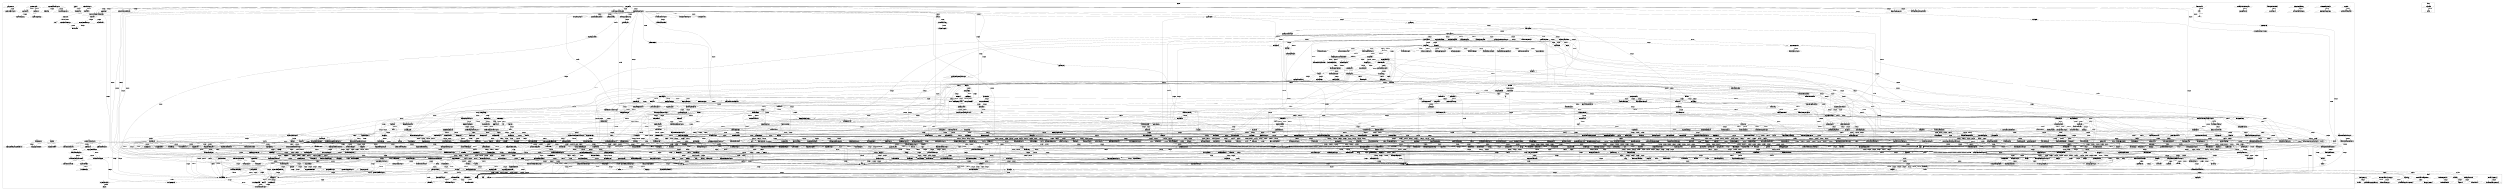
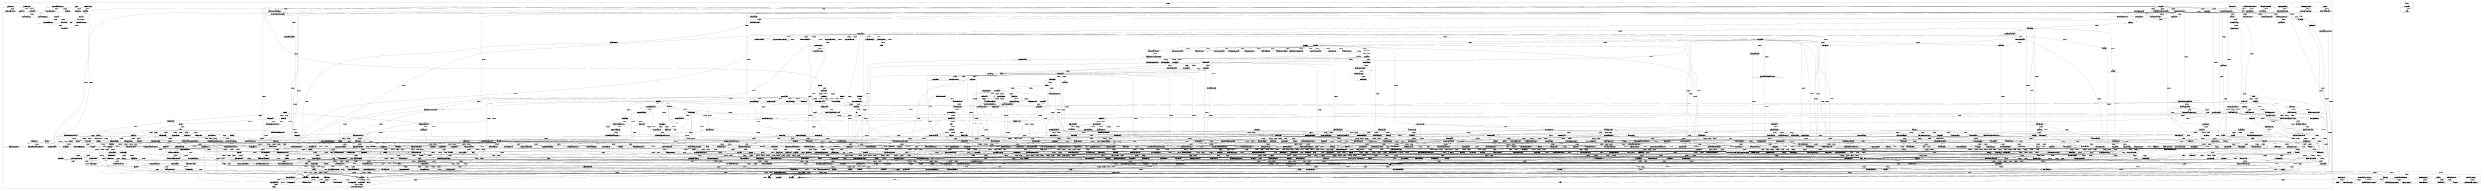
(145, 10) -> (1126, 166)
(592, 37) -> (289, 37)
(2269, 138) -> (906, 150)
(971, 158) -> none
